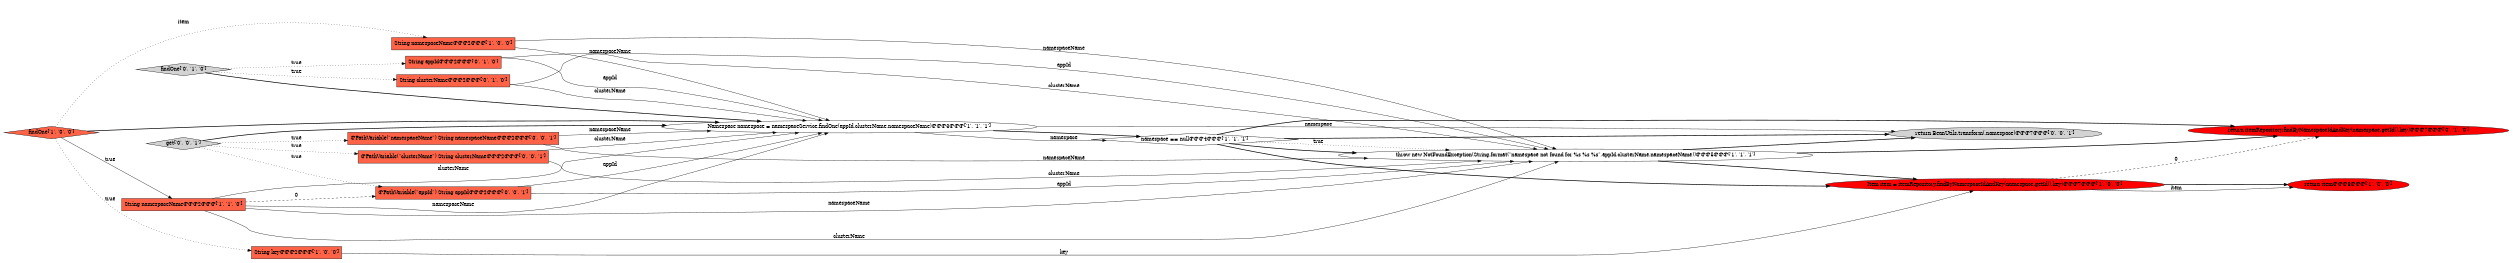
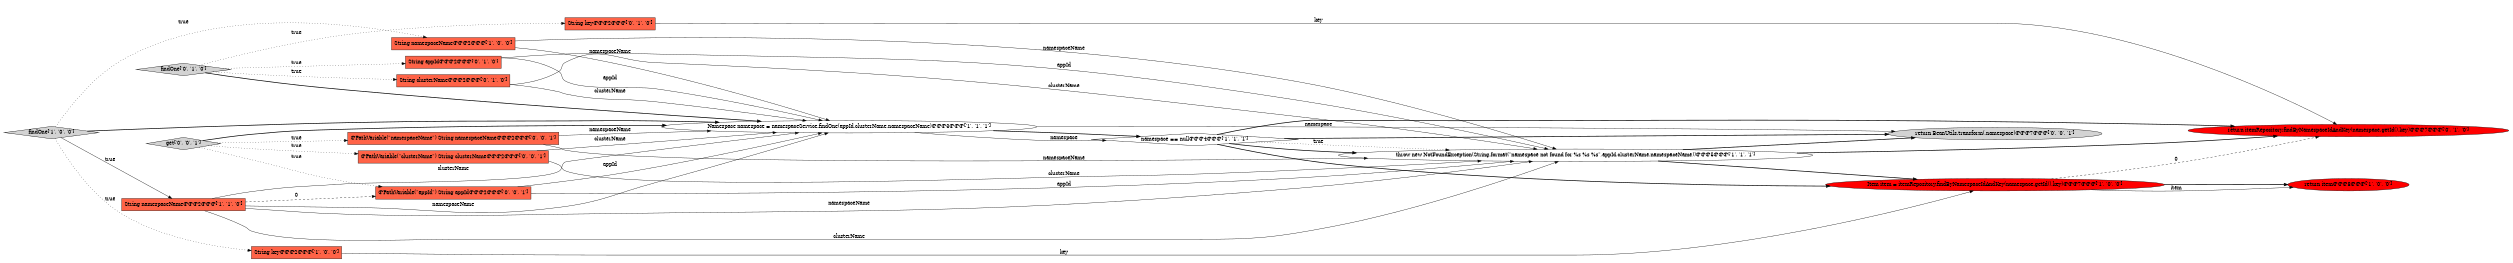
(183, 22) -> (183, 22)
none -> (610, 24)
(51, 133) -> (51, 133)
